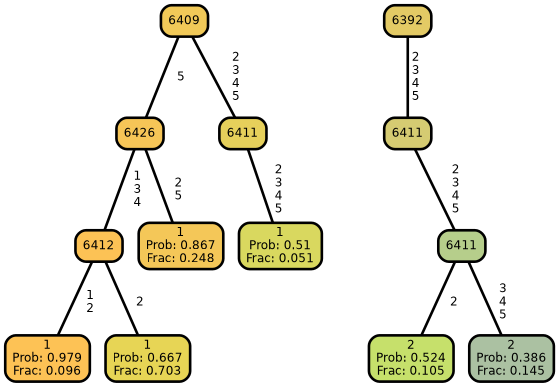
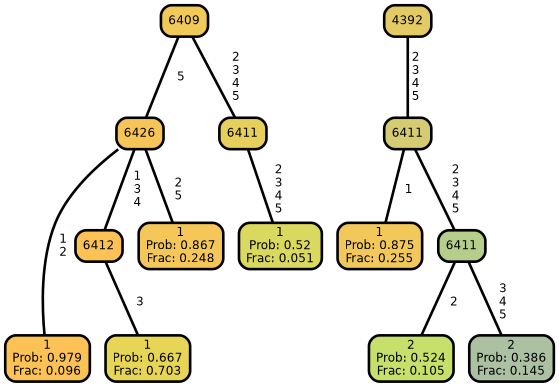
(408, 21) -> (408, 21)
(280, 246) -> (280, 246)
none -> (380, 246)
(75, 299) -> (53, 230)
(138, 302) -> (138, 302)
